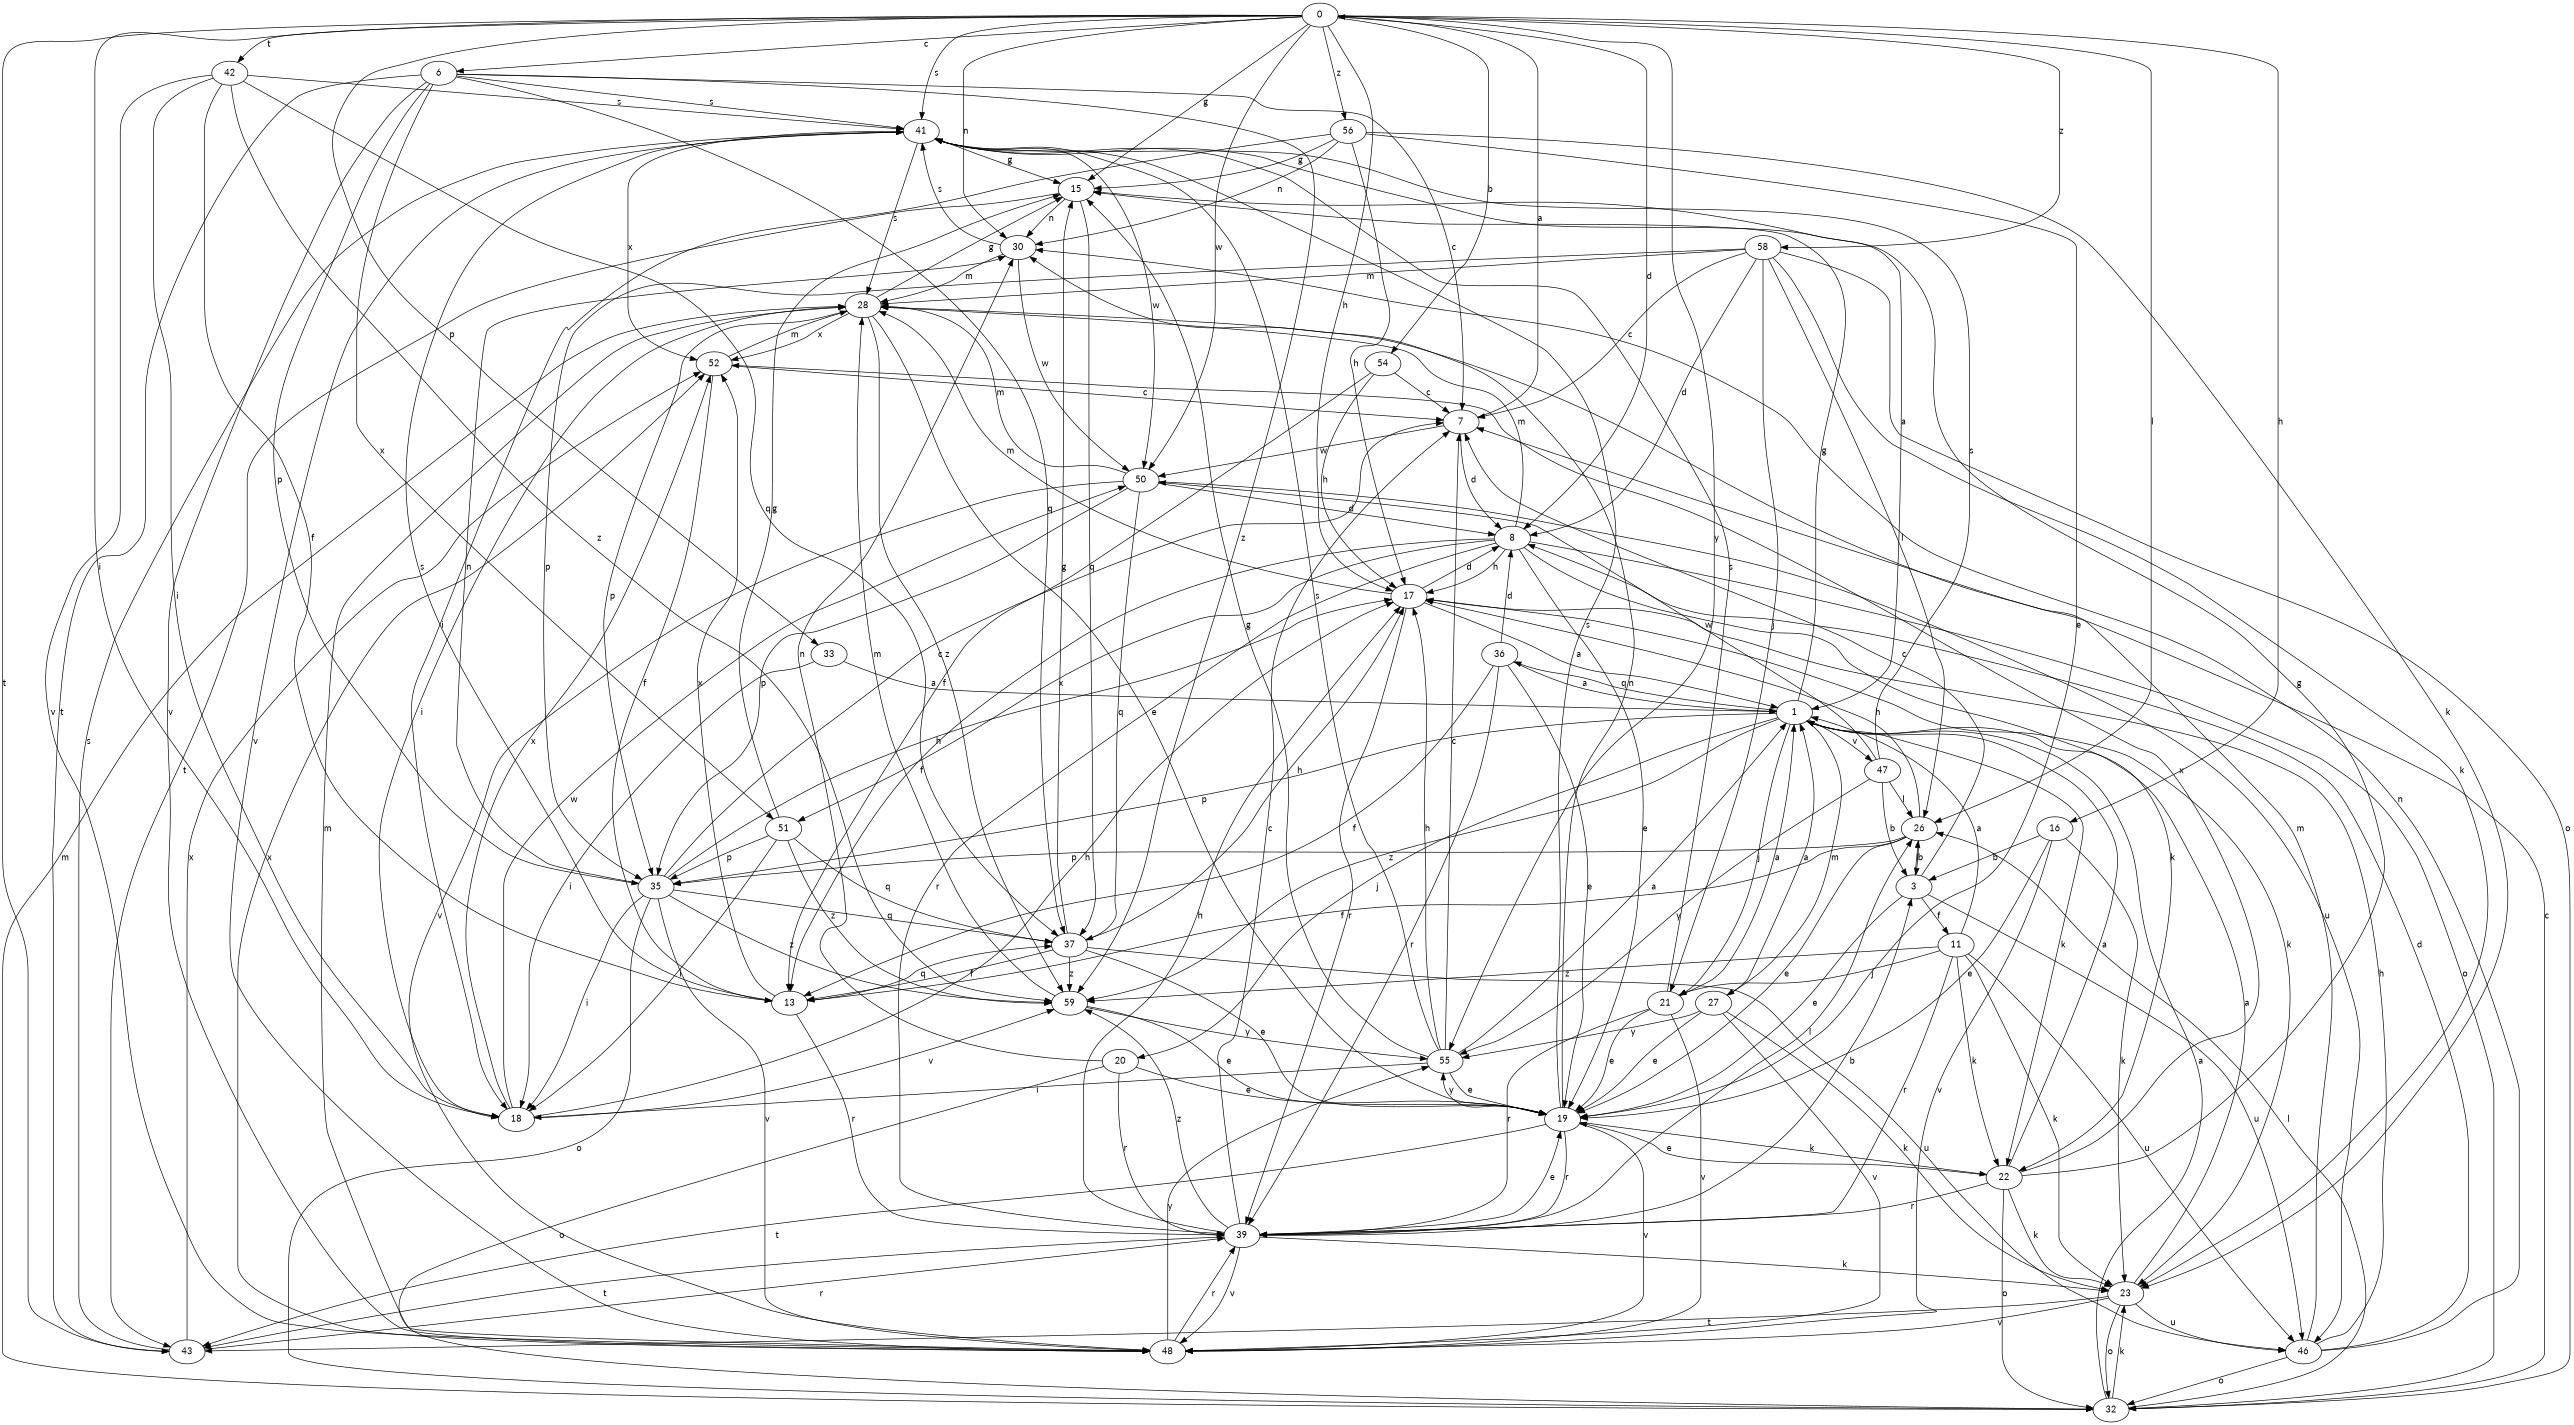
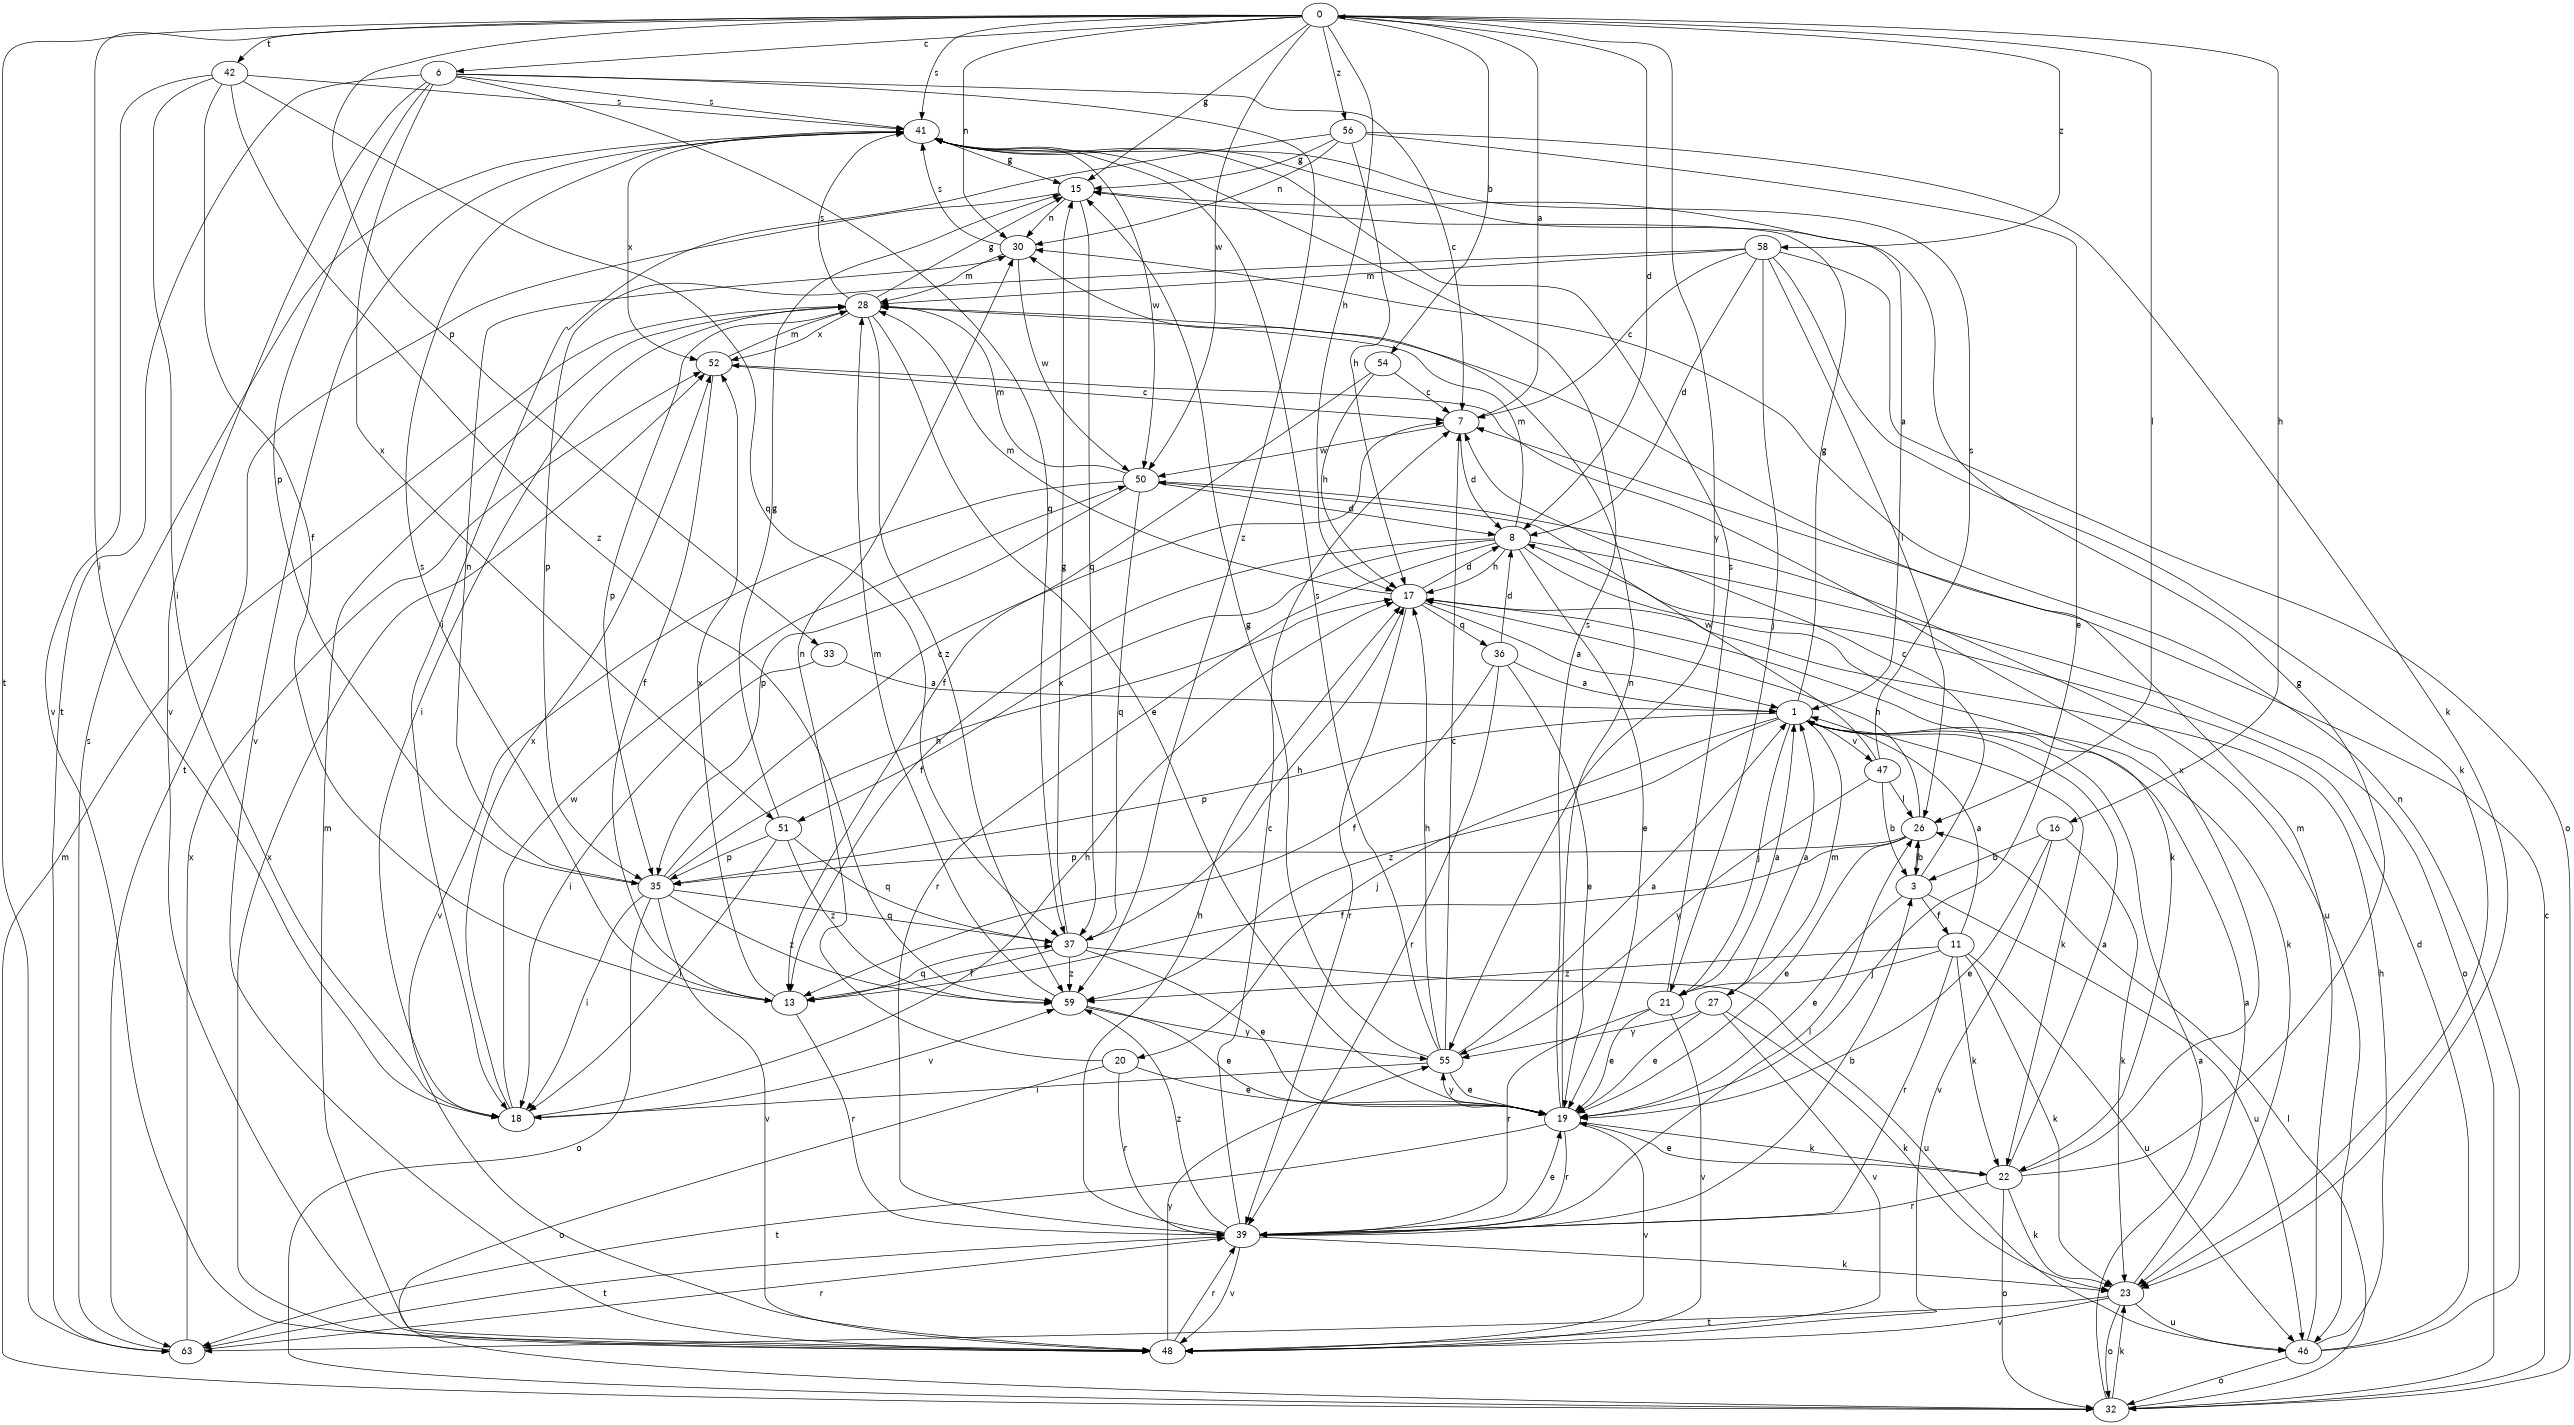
(892, 219) -> (823, 203)
(1647, 693) -> (1450, 623)
(187, 1352) -> (187, 1352)
